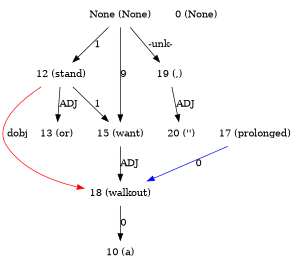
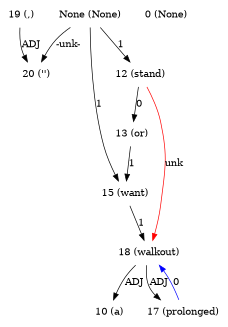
(143, 42) -> (56, 40)
(124, 74) -> (99, 104)
(88, 102) -> (129, 160)
(69, 104) -> (139, 104)
(17, 134) -> (174, 164)
(130, 164) -> (141, 223)
(124, 223) -> (134, 283)
none -> (147, 281)
